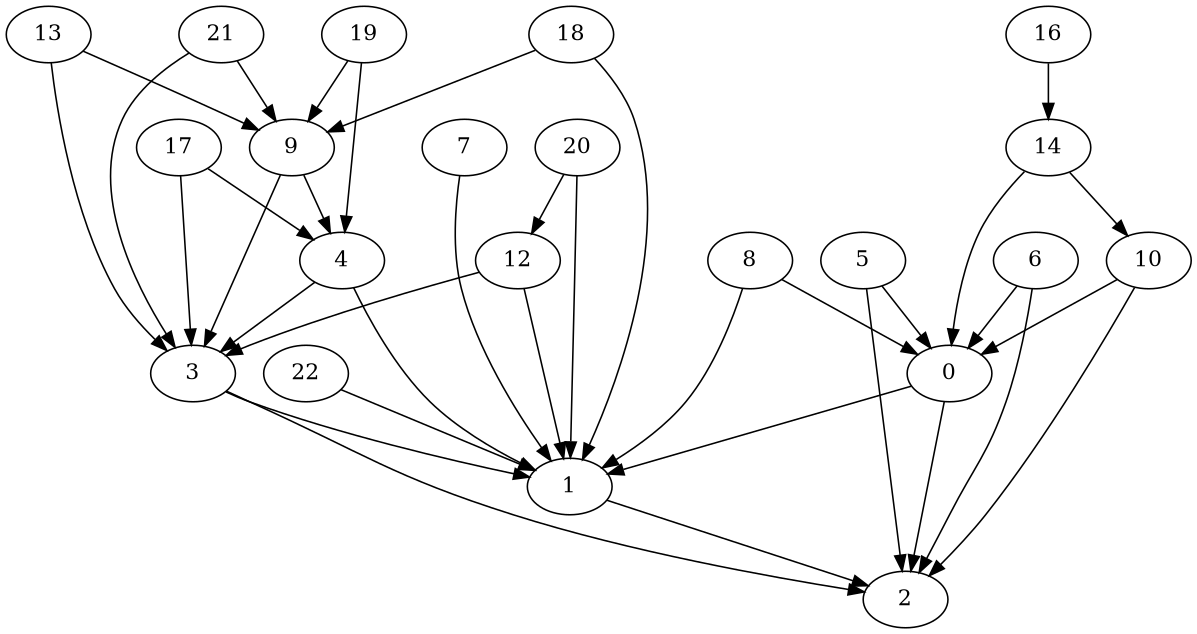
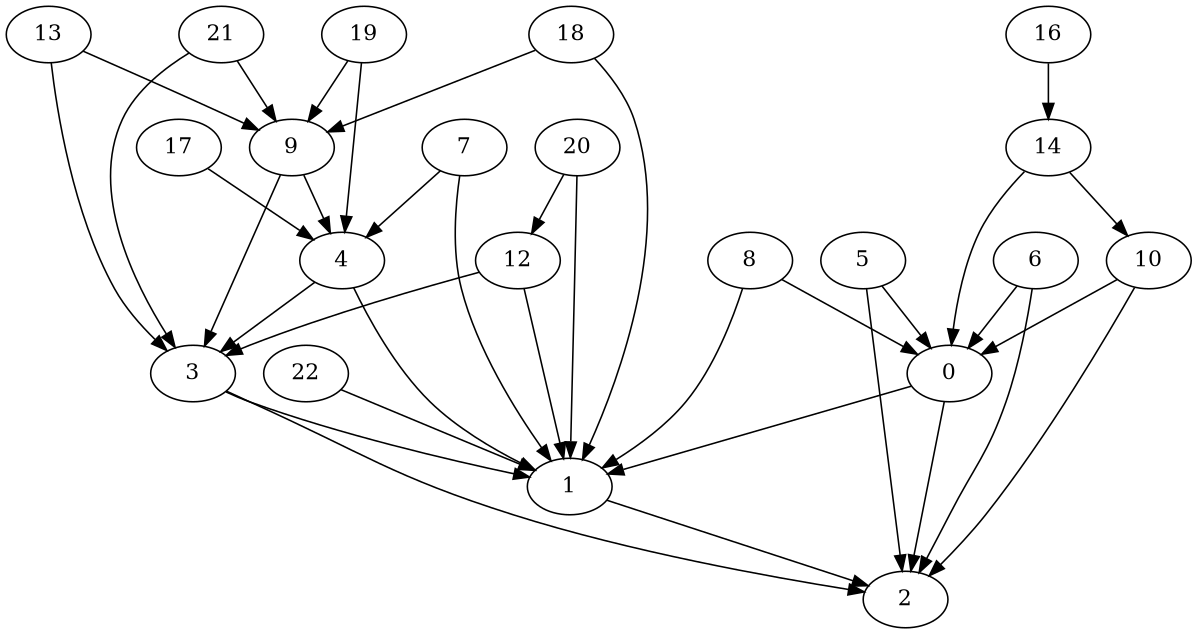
none -> (409, 199)
(185, 252) -> none
